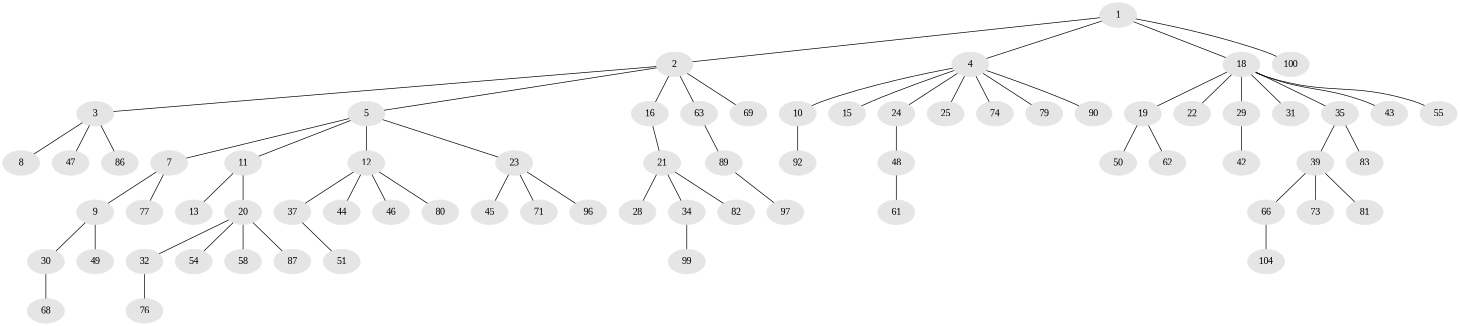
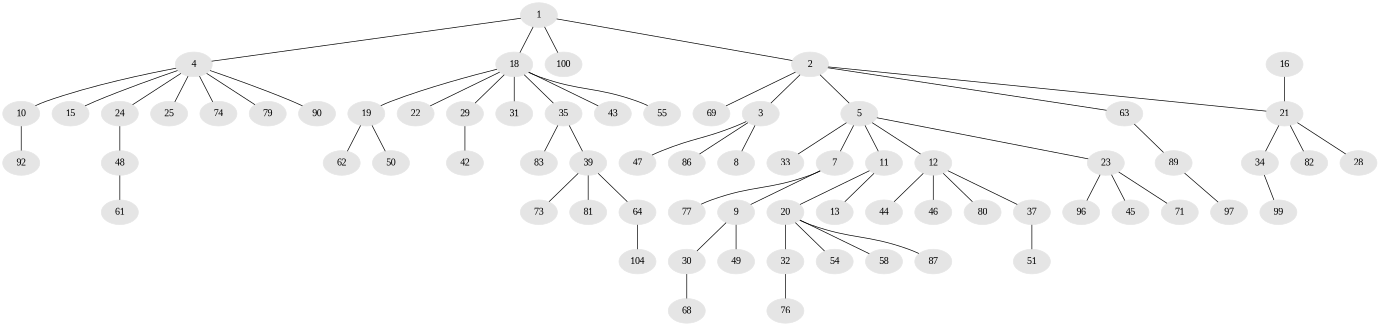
(662, 89) -> (1047, 89)
none -> (785, 163)
(1266, 212) -> (637, 212)
